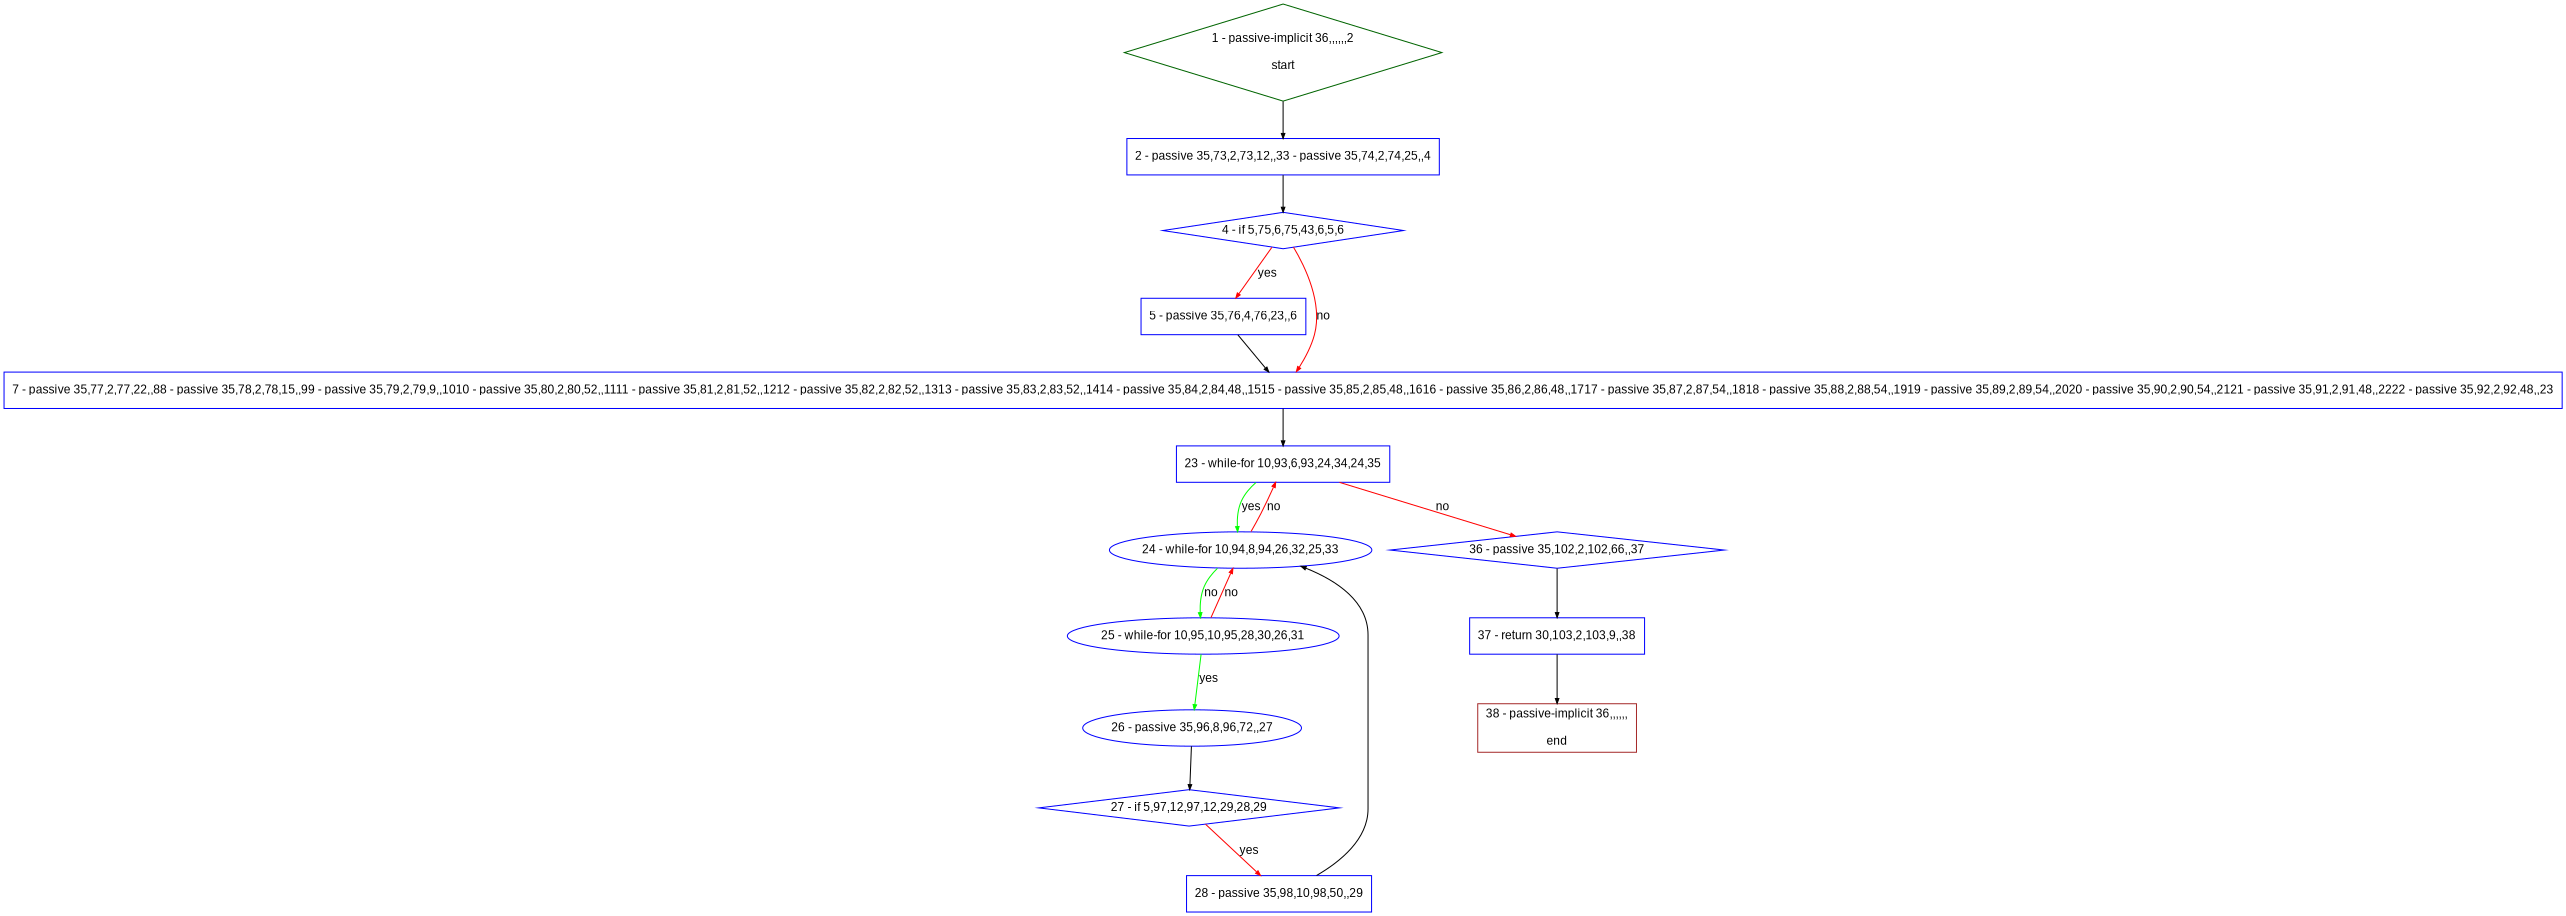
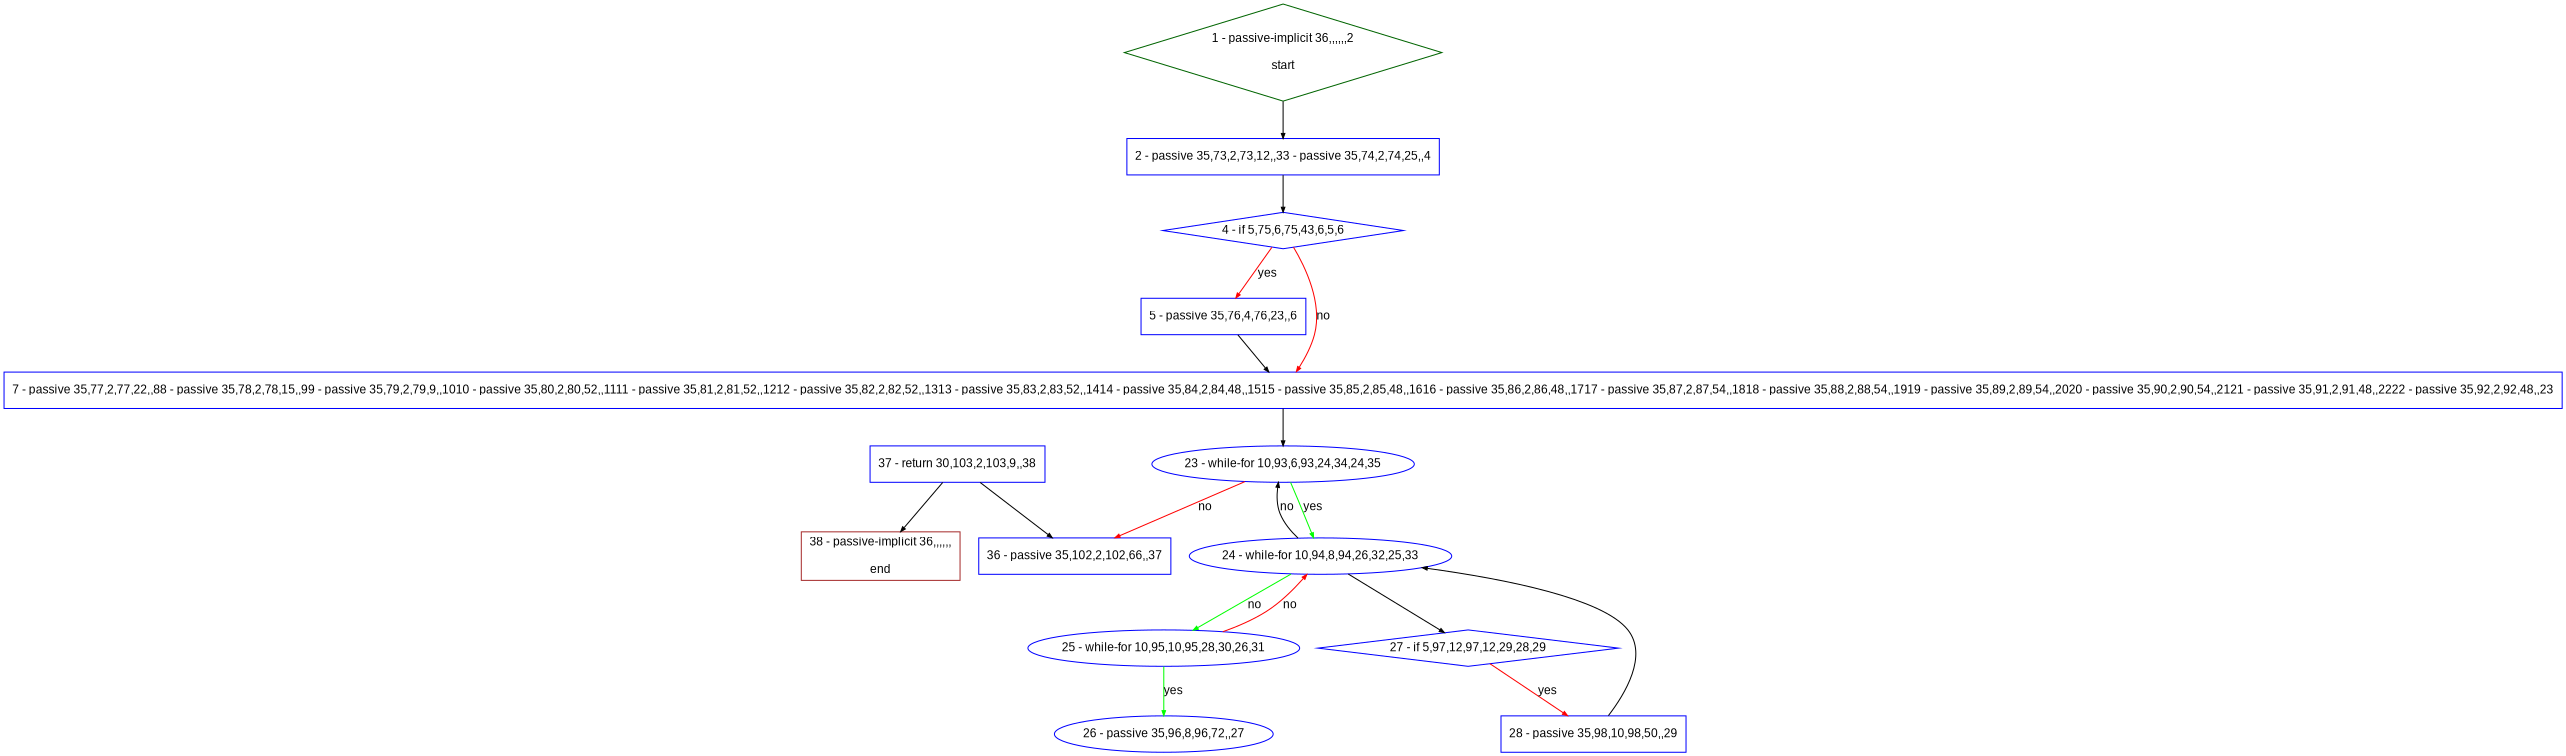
(1283, 464) -> (1283, 464)
(1263, 510) -> (1281, 515)
(1557, 550) -> (1075, 556)
(1557, 590) -> (1014, 509)
(1191, 765) -> (1394, 602)
